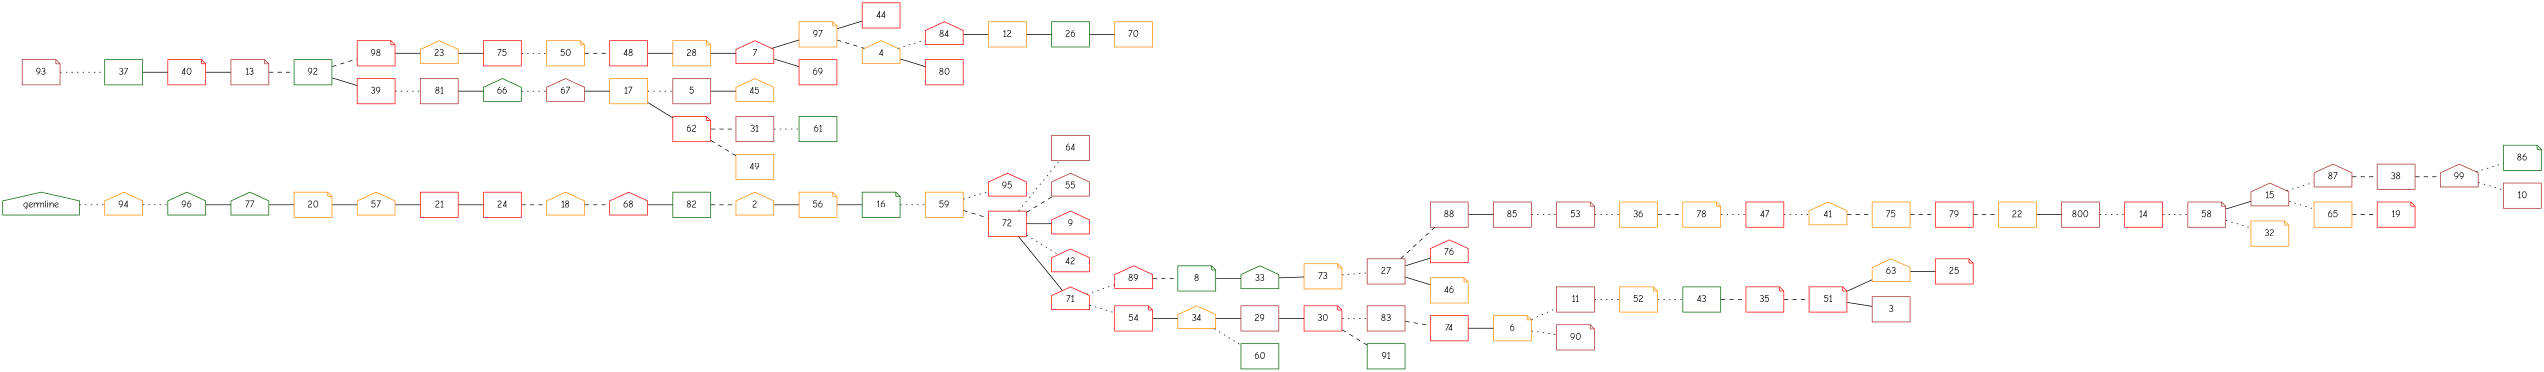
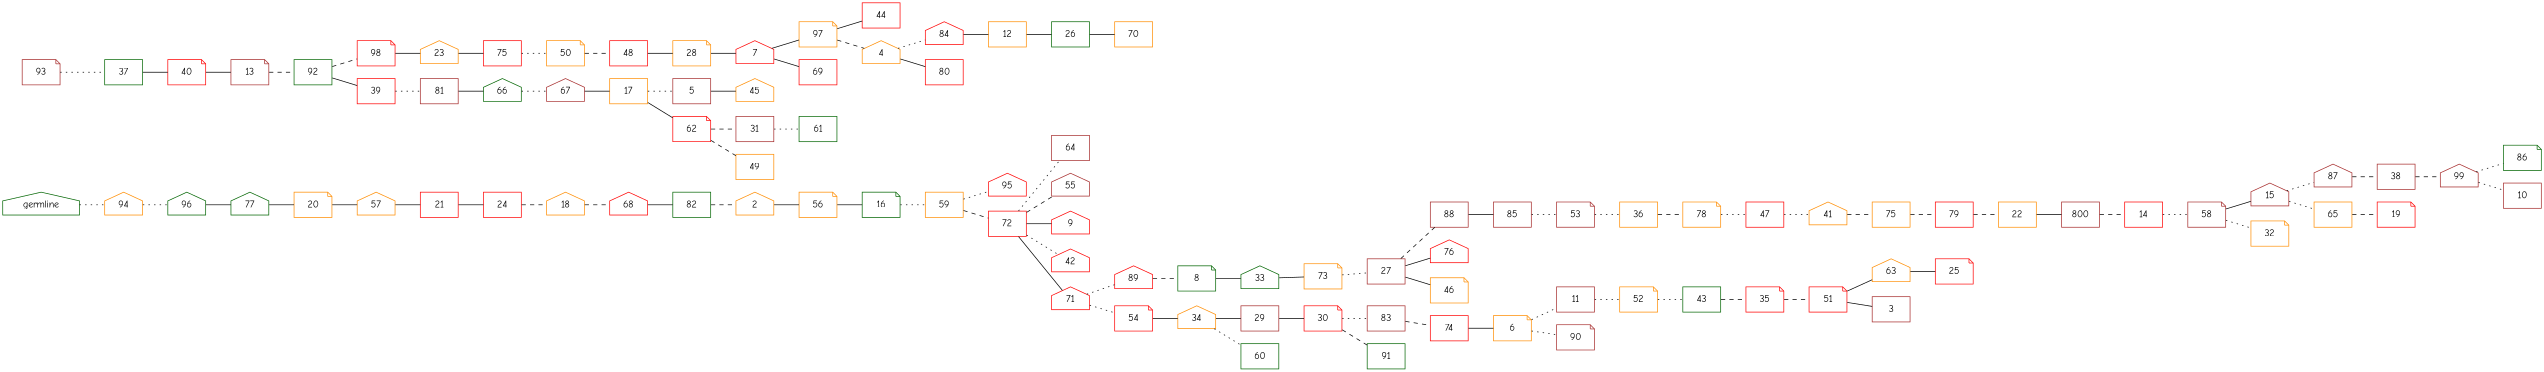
(2112, 215) -> (2112, 215)
